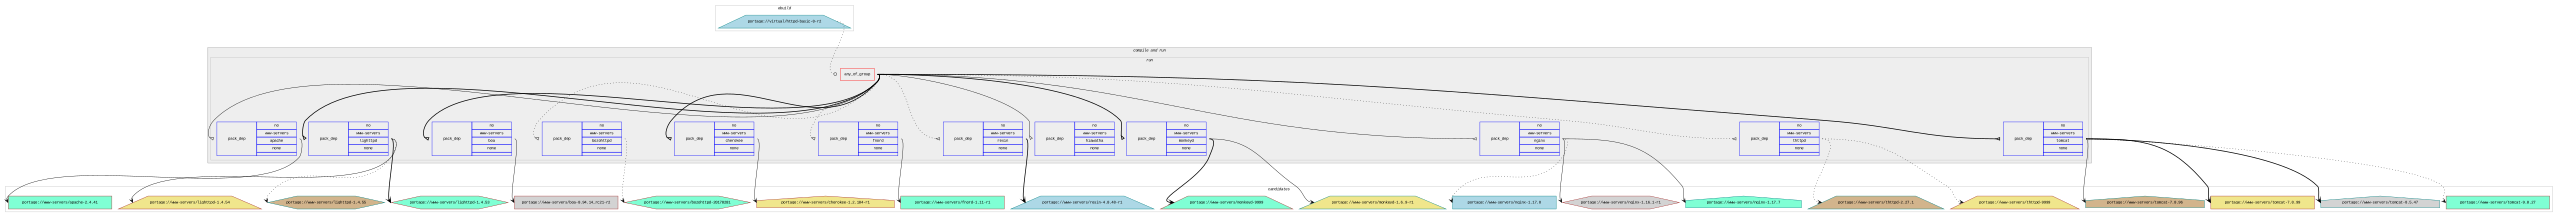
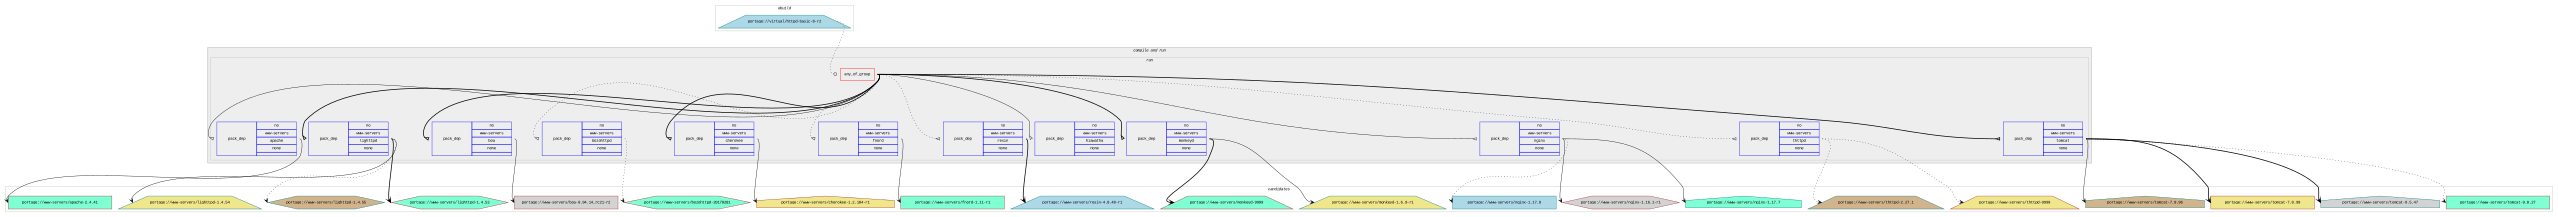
(190, 203) -> (190, 203)
